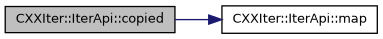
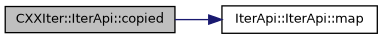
(300, 20) -> (300, 20)
